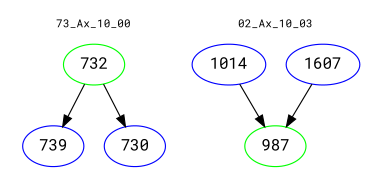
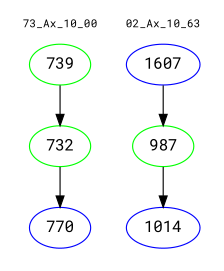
(276, 24) -> (164, 24)
(76, 100) -> (60, 100)
(249, 100) -> (163, 181)
(53, 146) -> (60, 65)
(135, 146) -> (60, 228)
